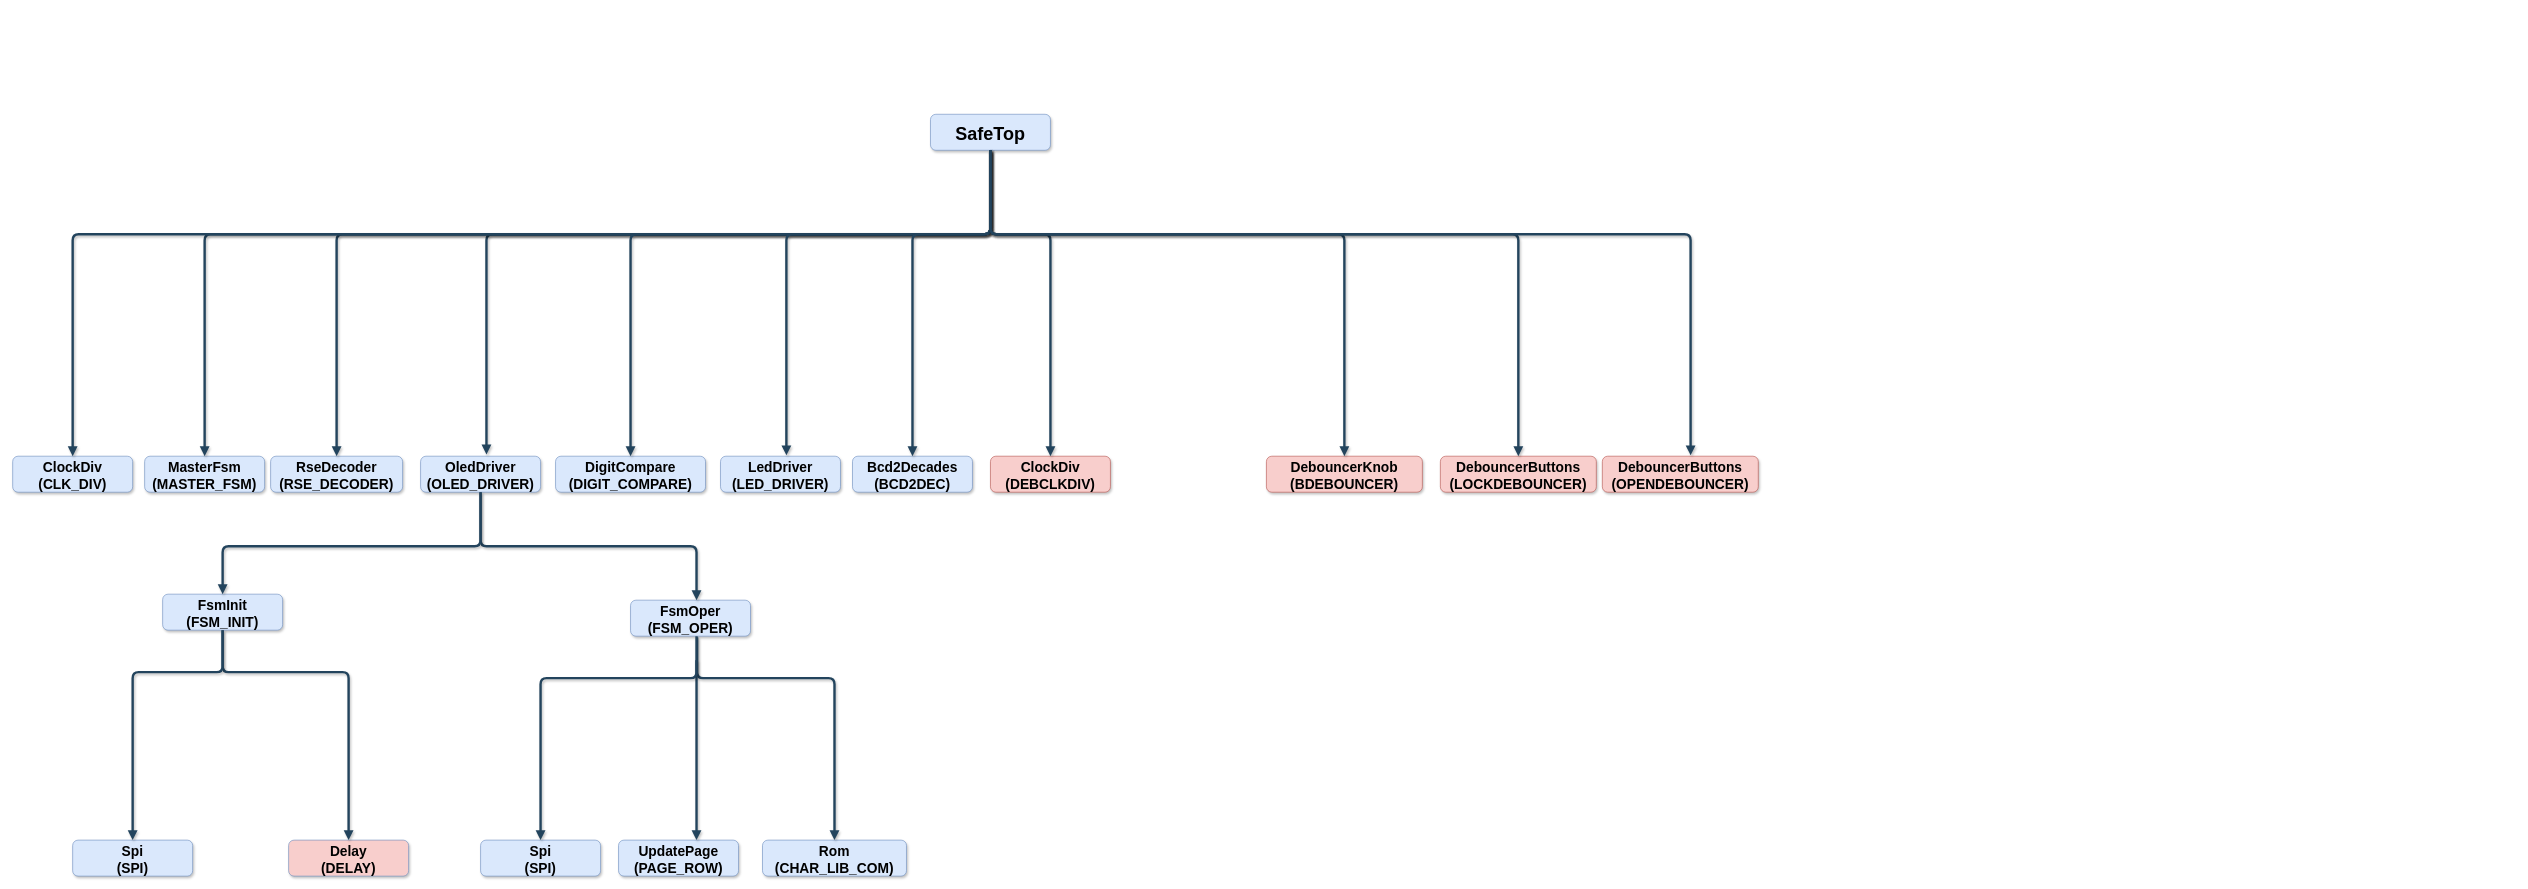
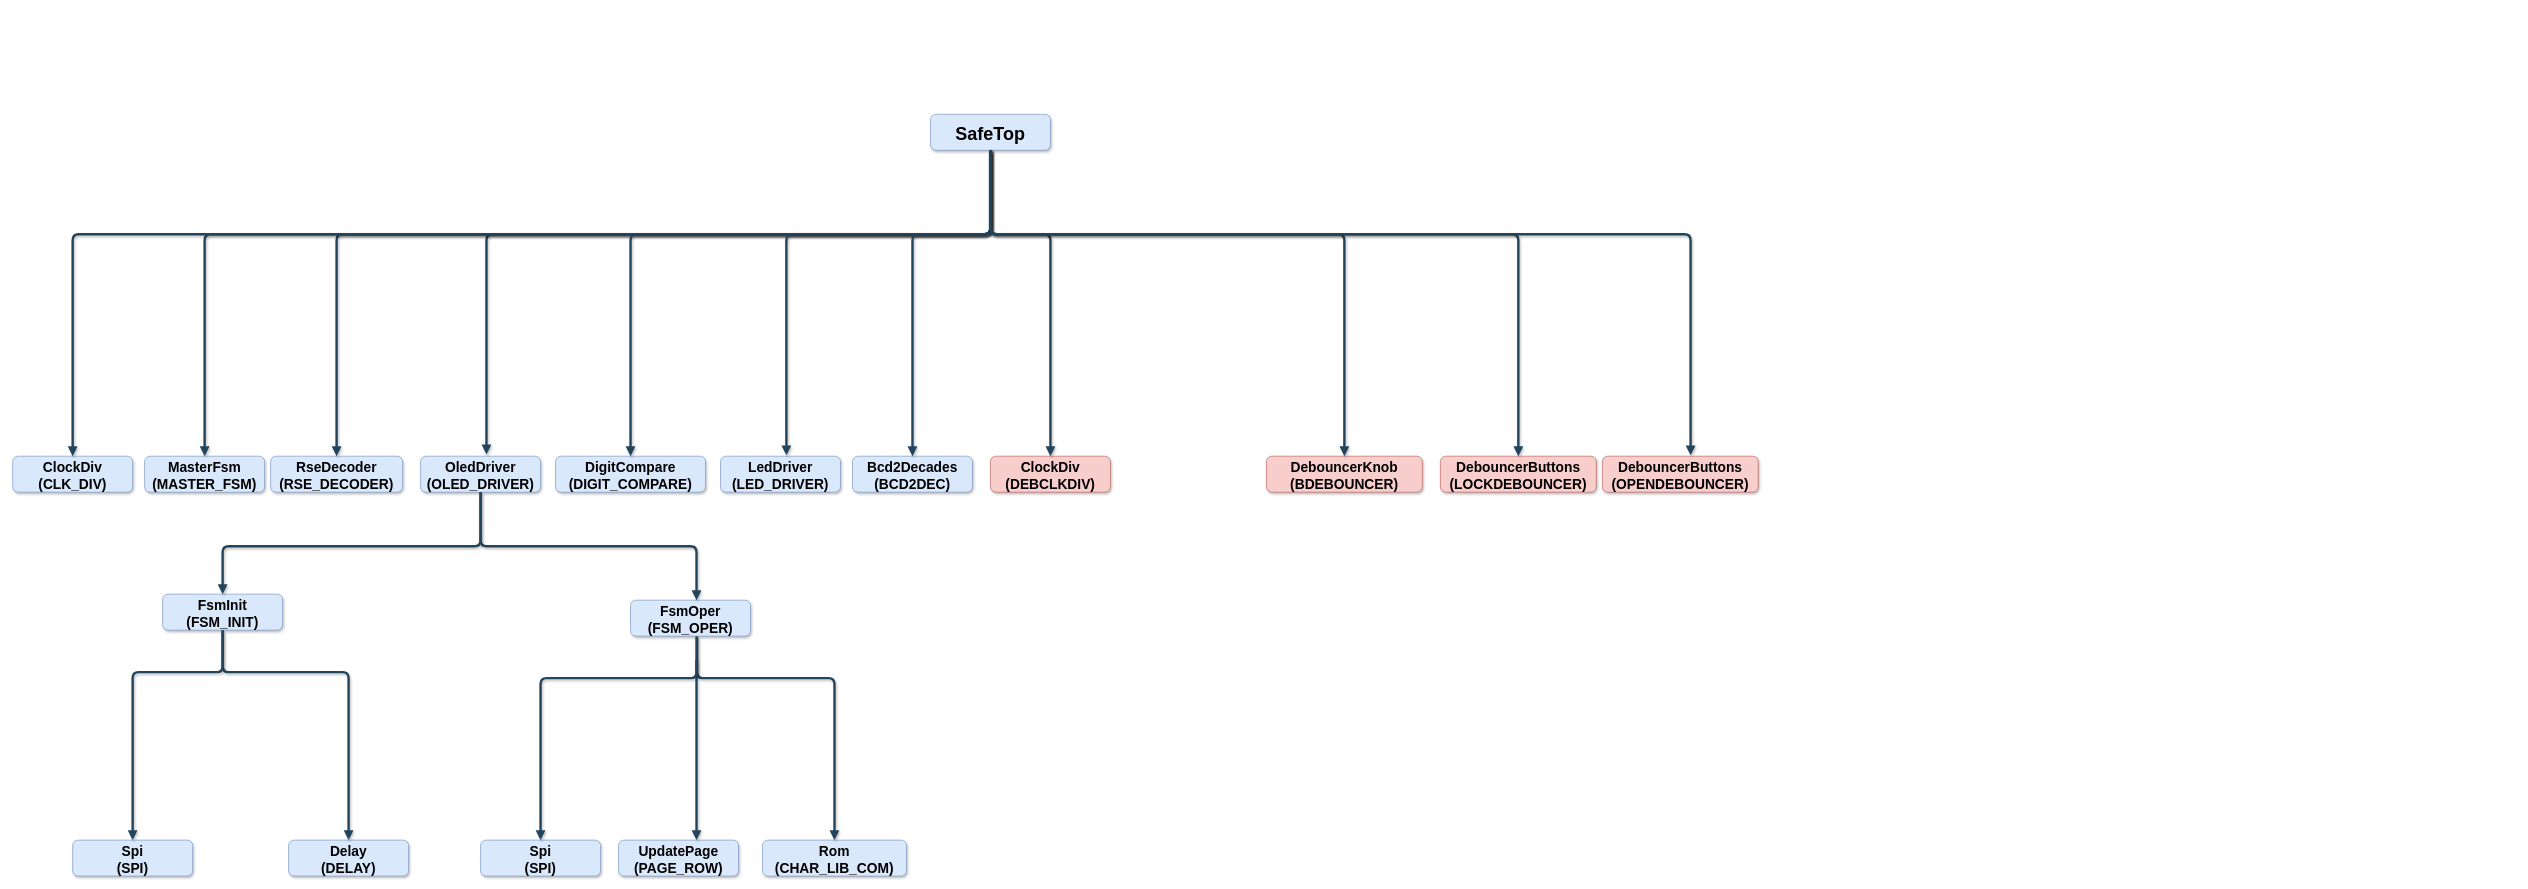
(348, 858) -> (348, 858)
